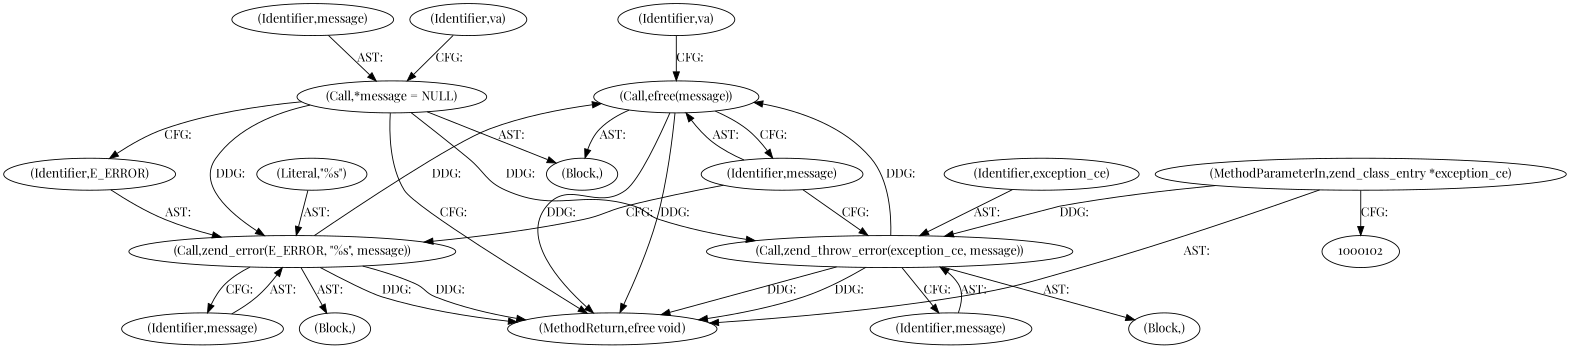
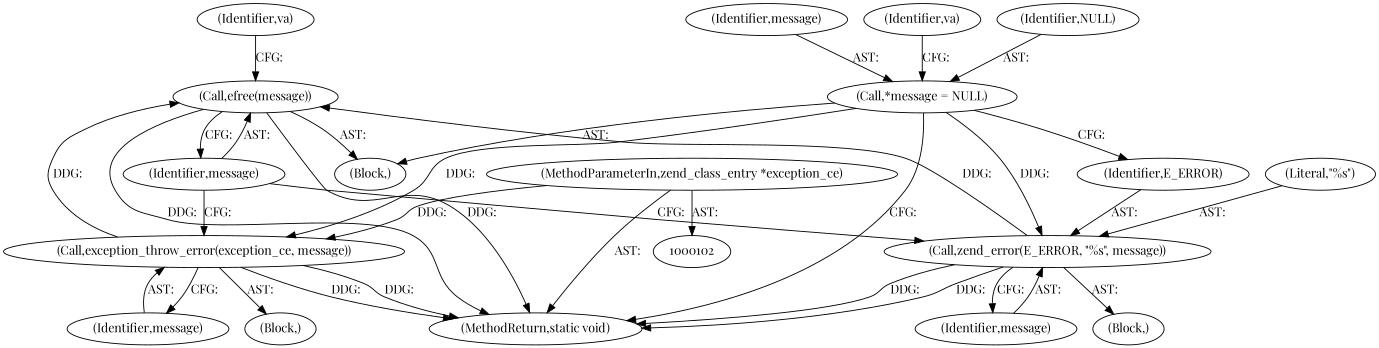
none -> (1068, 20)
(1042, 174) -> none
(1376, 213) -> (707, 213)
(890, 252) -> (204, 252)
(612, 329) -> (536, 329)
